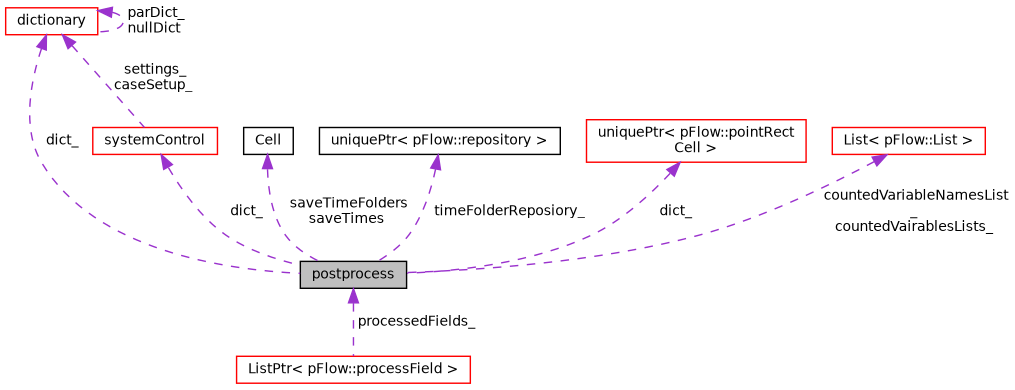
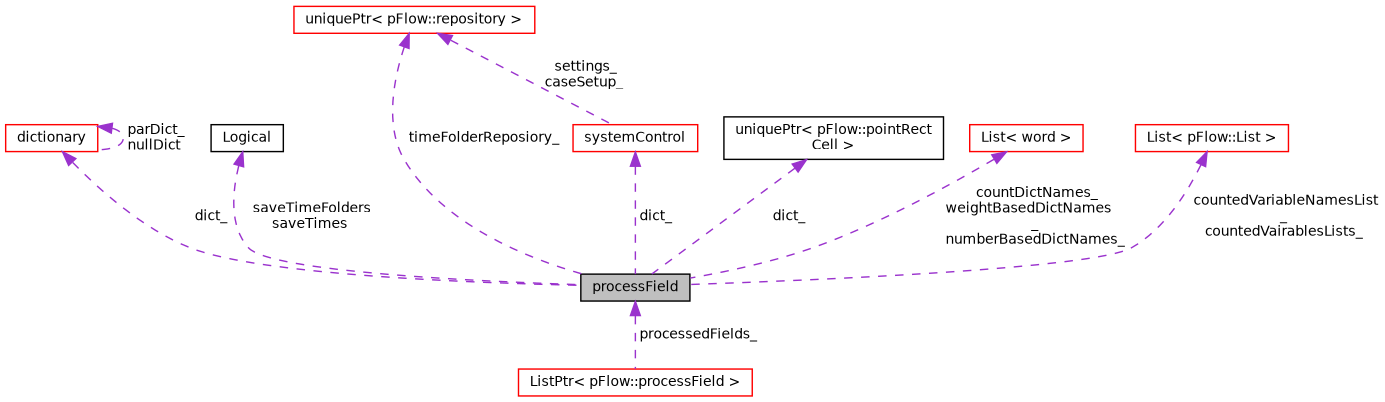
(108, 86) -> (531, 82)
none -> (1026, 138)
(268, 141) -> (247, 138)
(440, 141) -> (414, 20)
(696, 141) -> (834, 138)
(353, 275) -> (635, 288)
